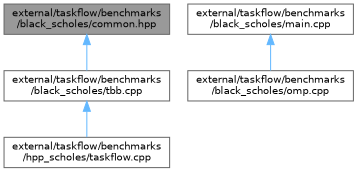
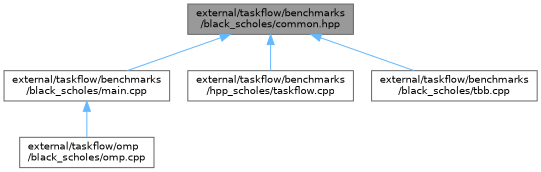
none -> (174, 54)
(271, 86) -> (87, 152)
(87, 124) -> (271, 58)
